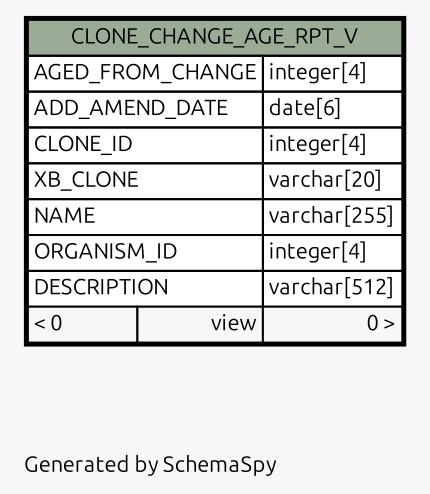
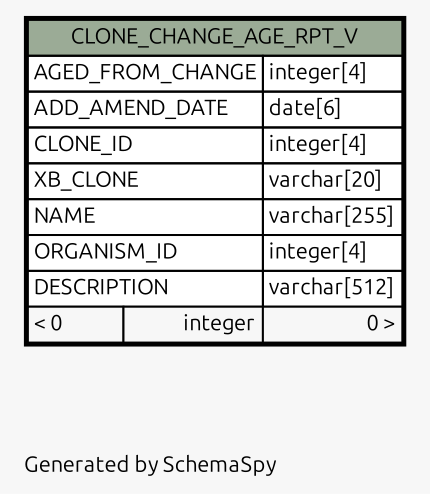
(234, 324) -> (220, 324)
